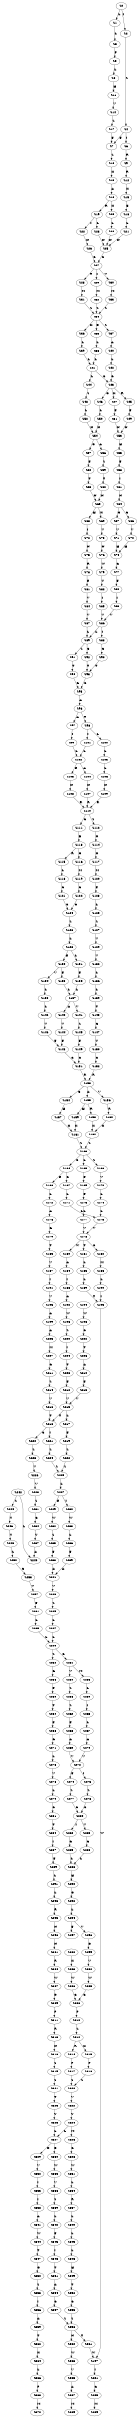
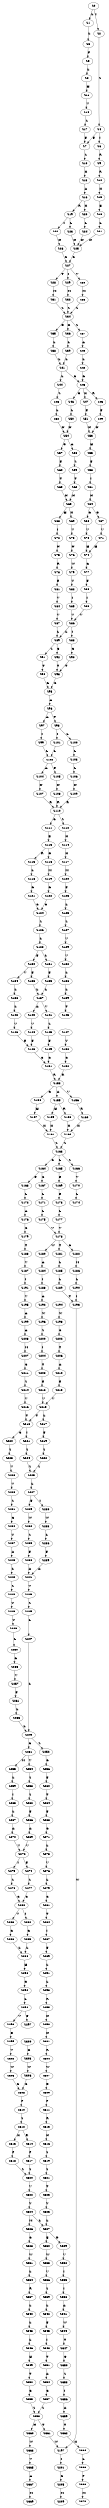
(96, 1023) -> none
(101, 1210) -> none
(23, 1527) -> (12, 1568)
